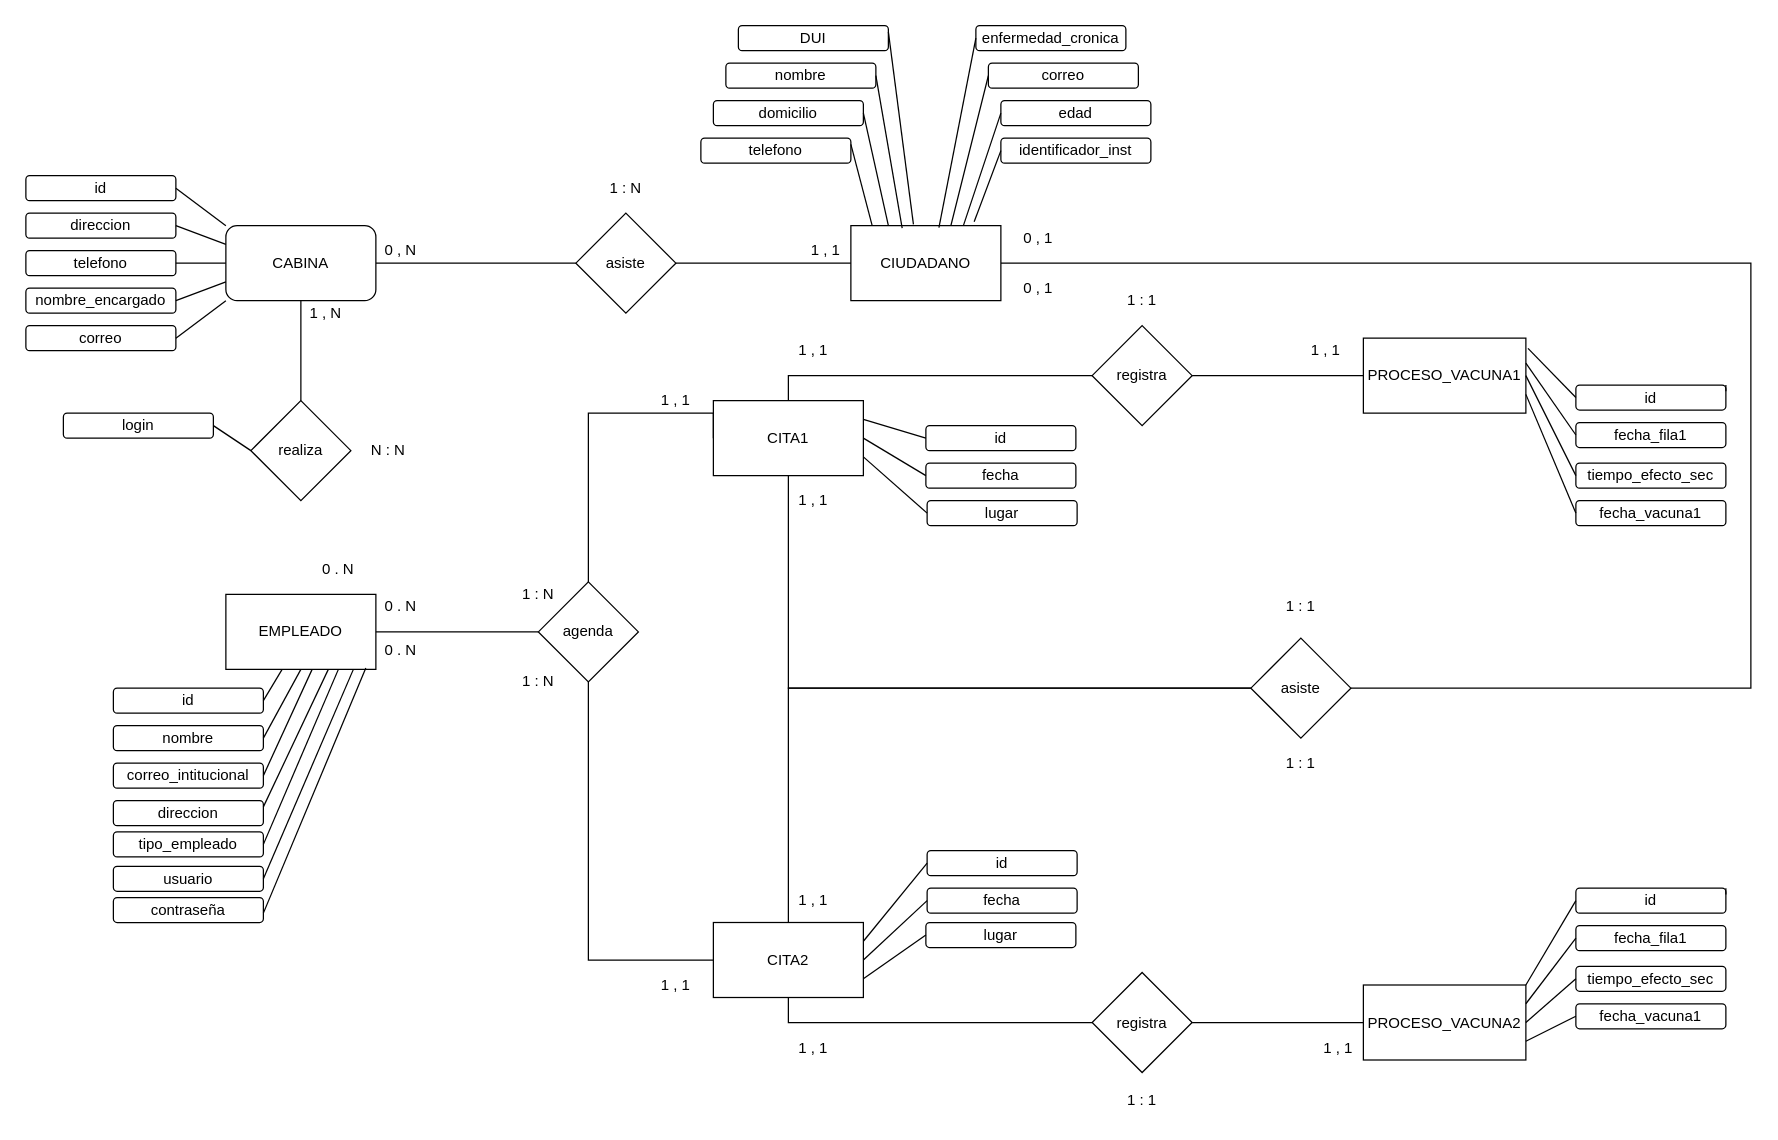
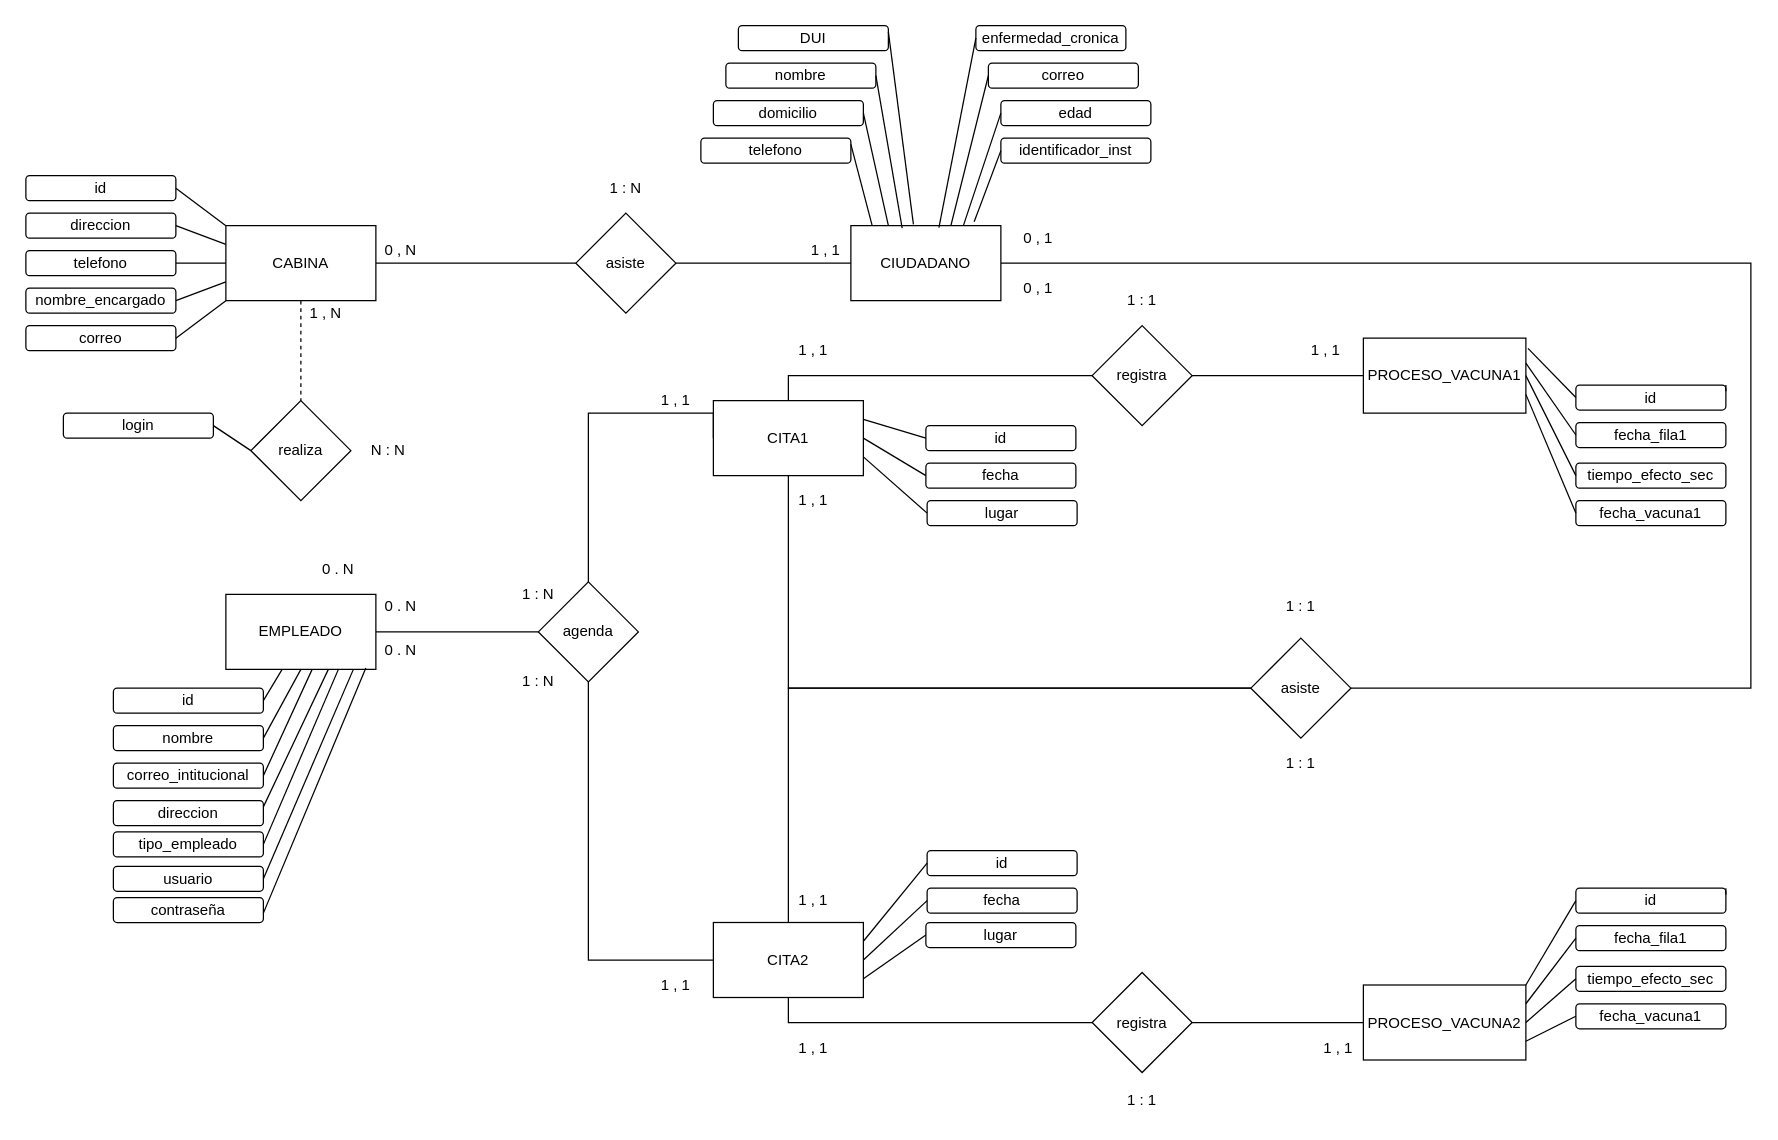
(301, 263) -> (301, 263)
(301, 351) -> (301, 351)
